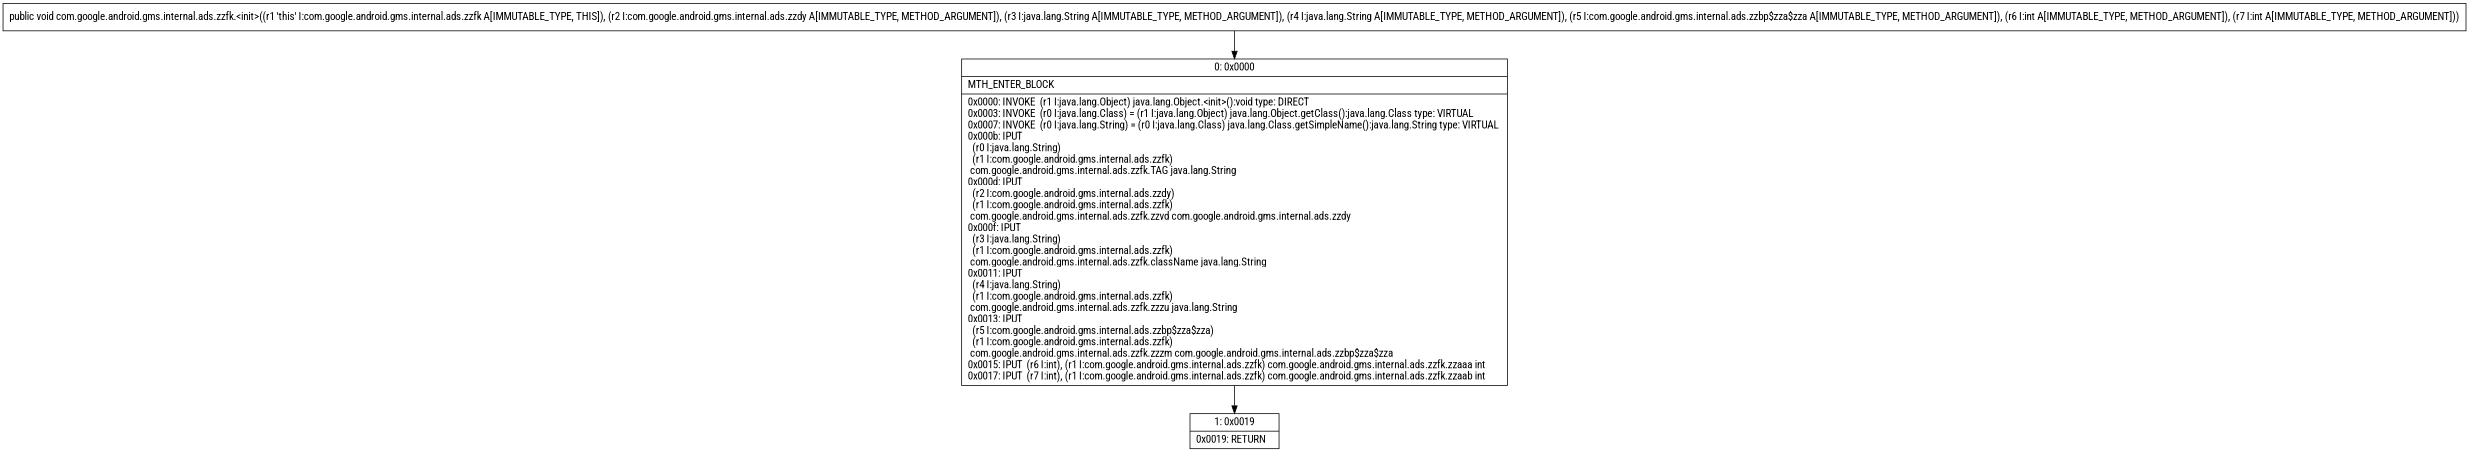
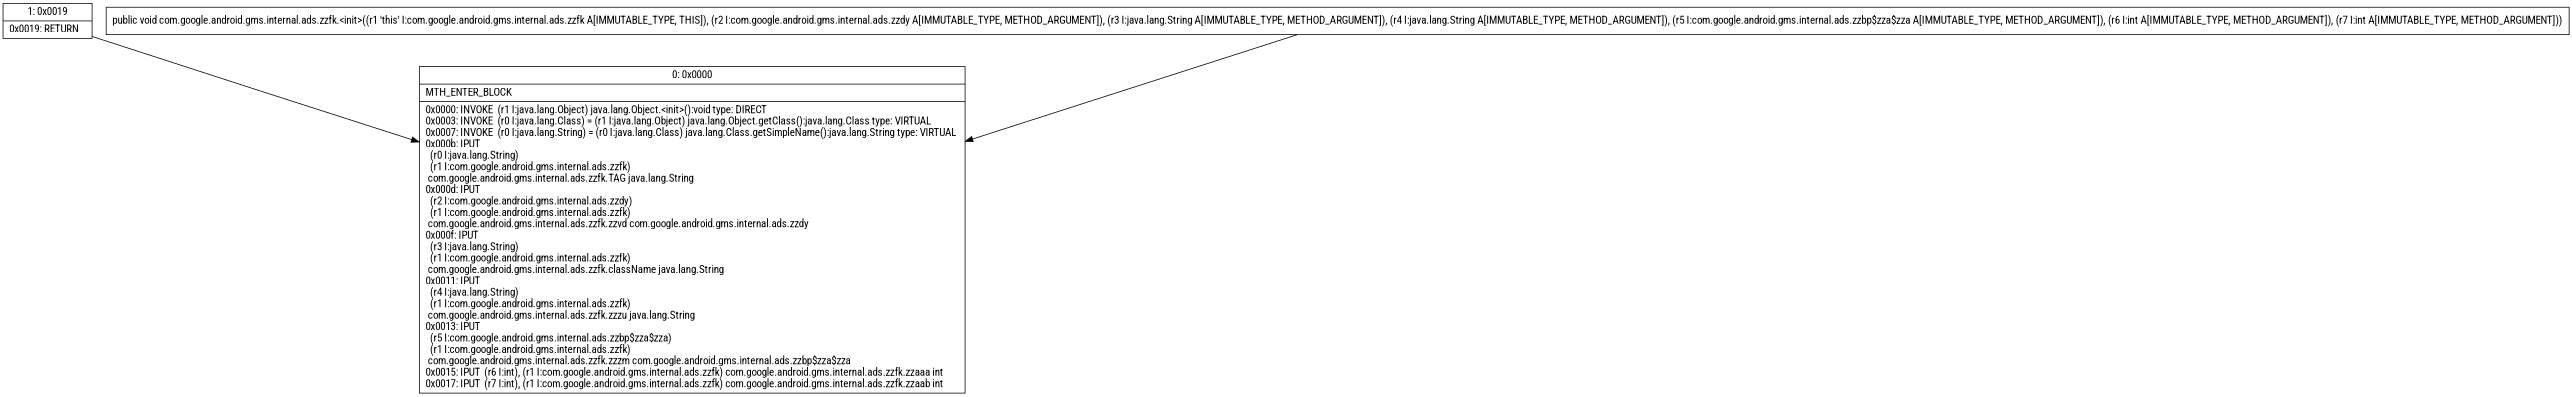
(1235, 396) -> (252, 88)
